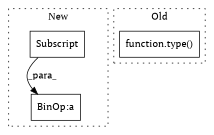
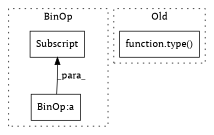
(58, 17) -> (58, 17)
(28, 72) -> (57, 79)
